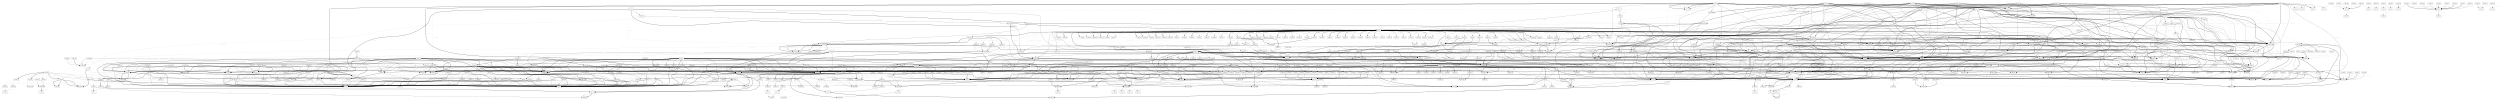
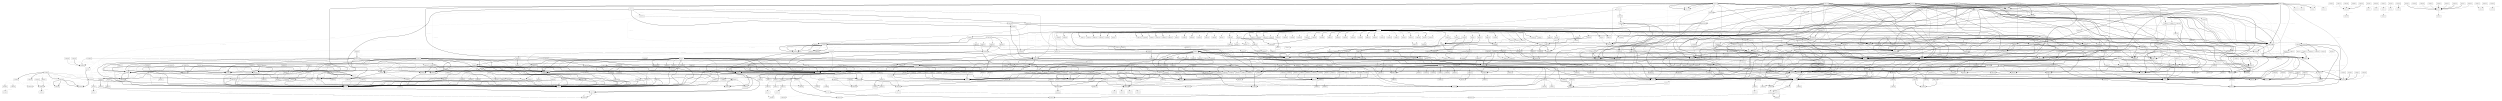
none -> (1471, 98)
